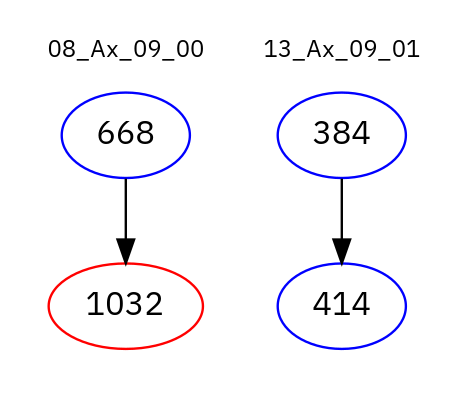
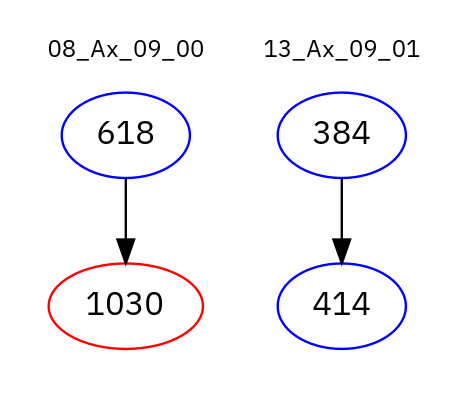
(126, 135) -> (126, 135)
(126, 306) -> (126, 306)
